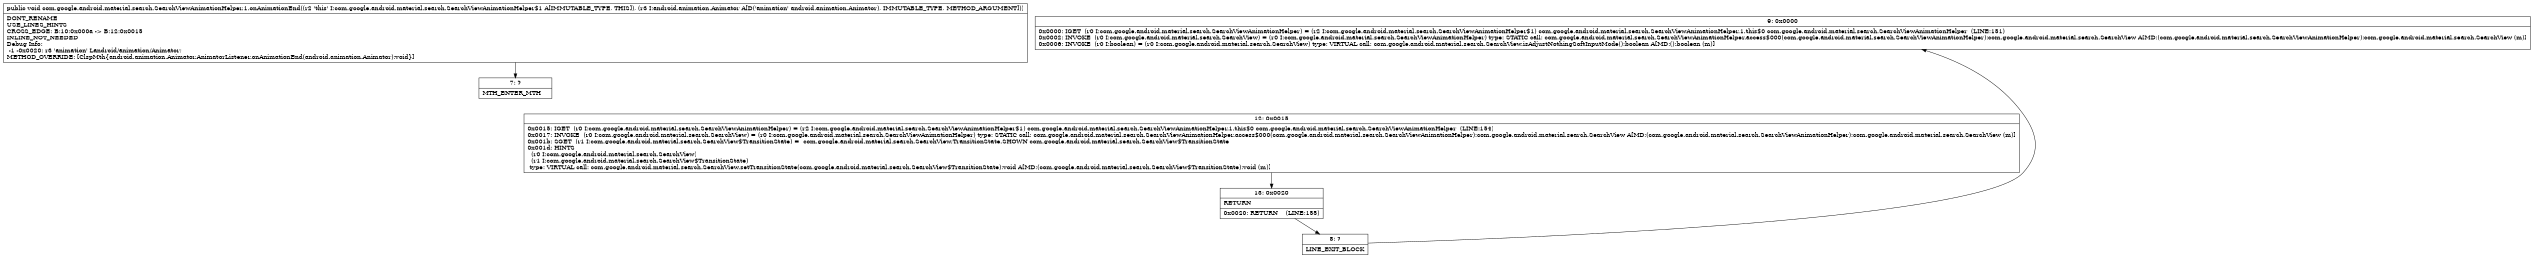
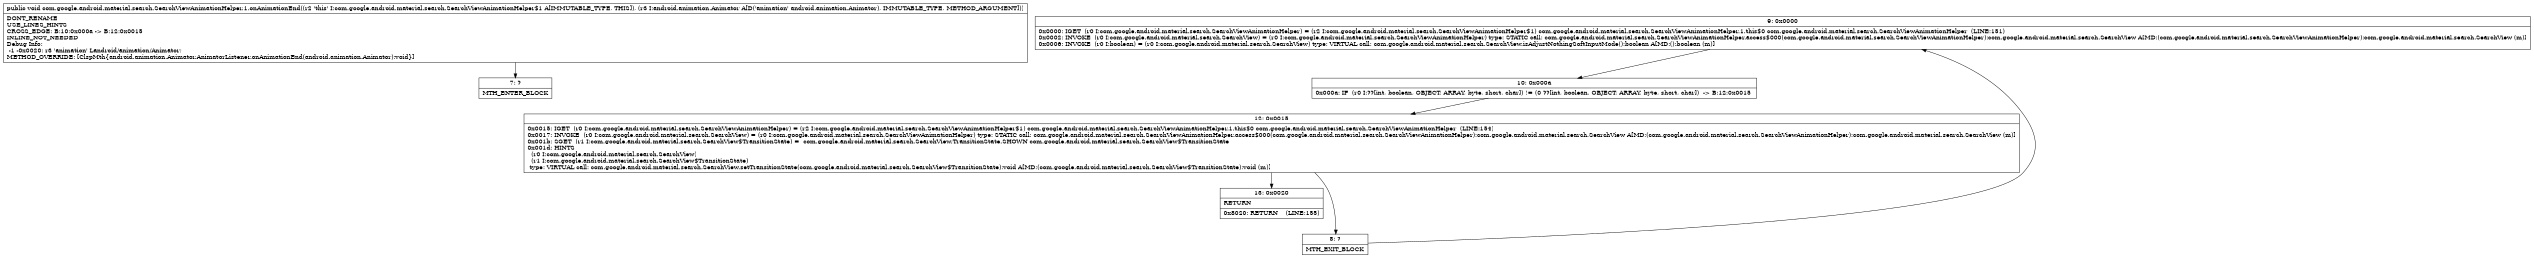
none -> (1534, 88)
(512, 93) -> (515, 93)
(1272, 213) -> (1272, 213)
(1305, 225) -> (1332, 199)
(1335, 249) -> (1335, 249)
